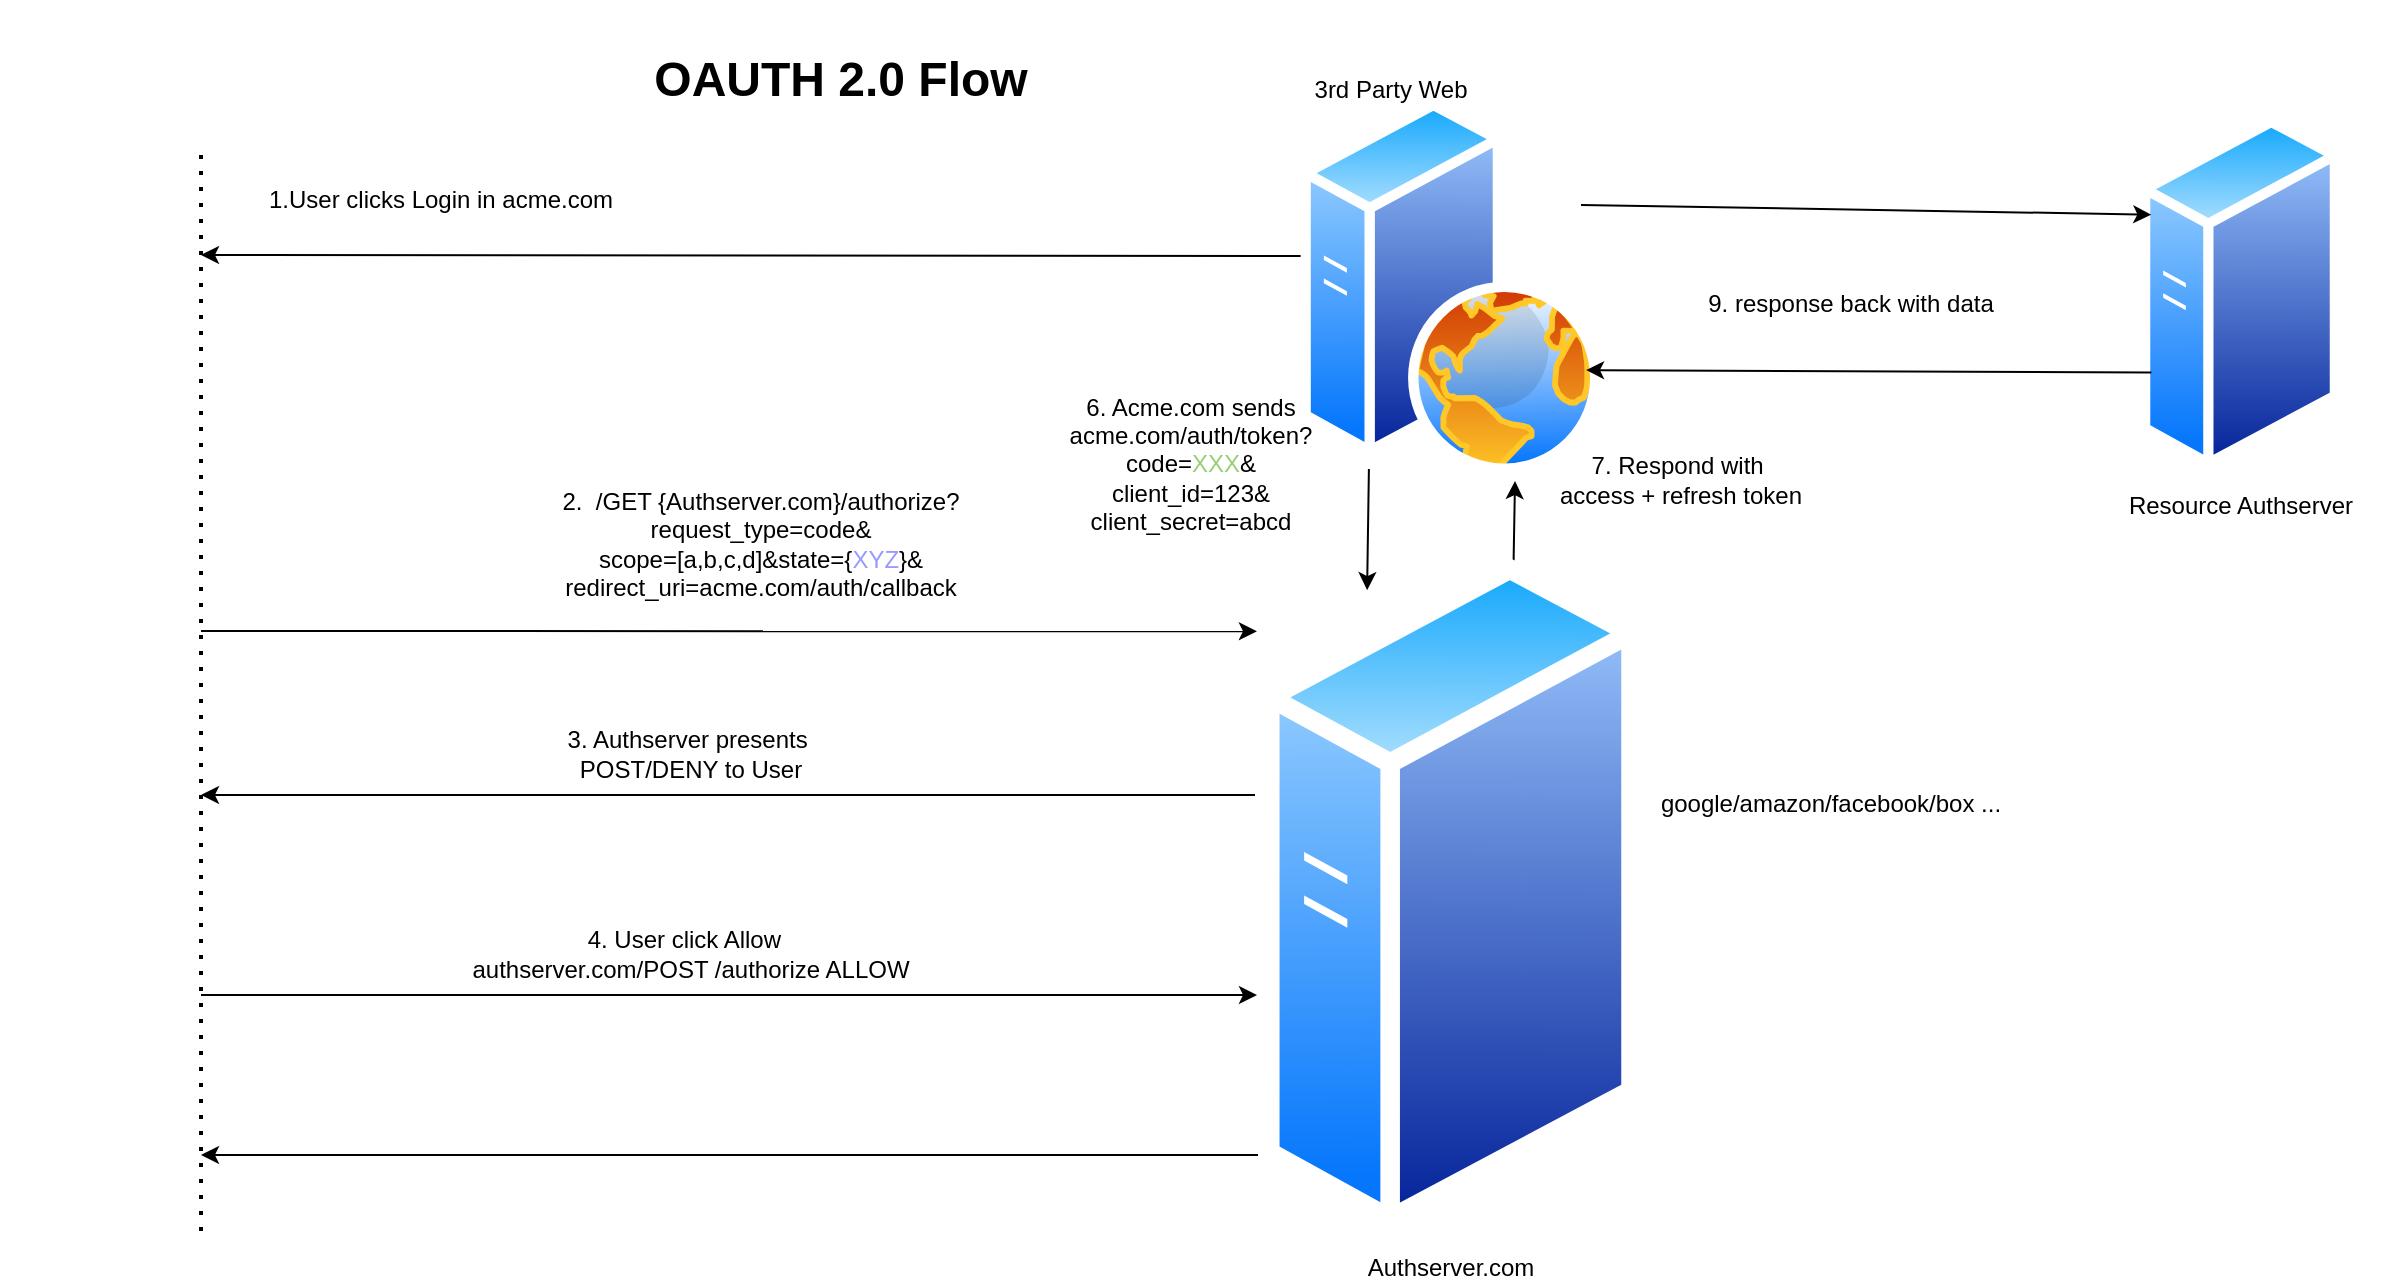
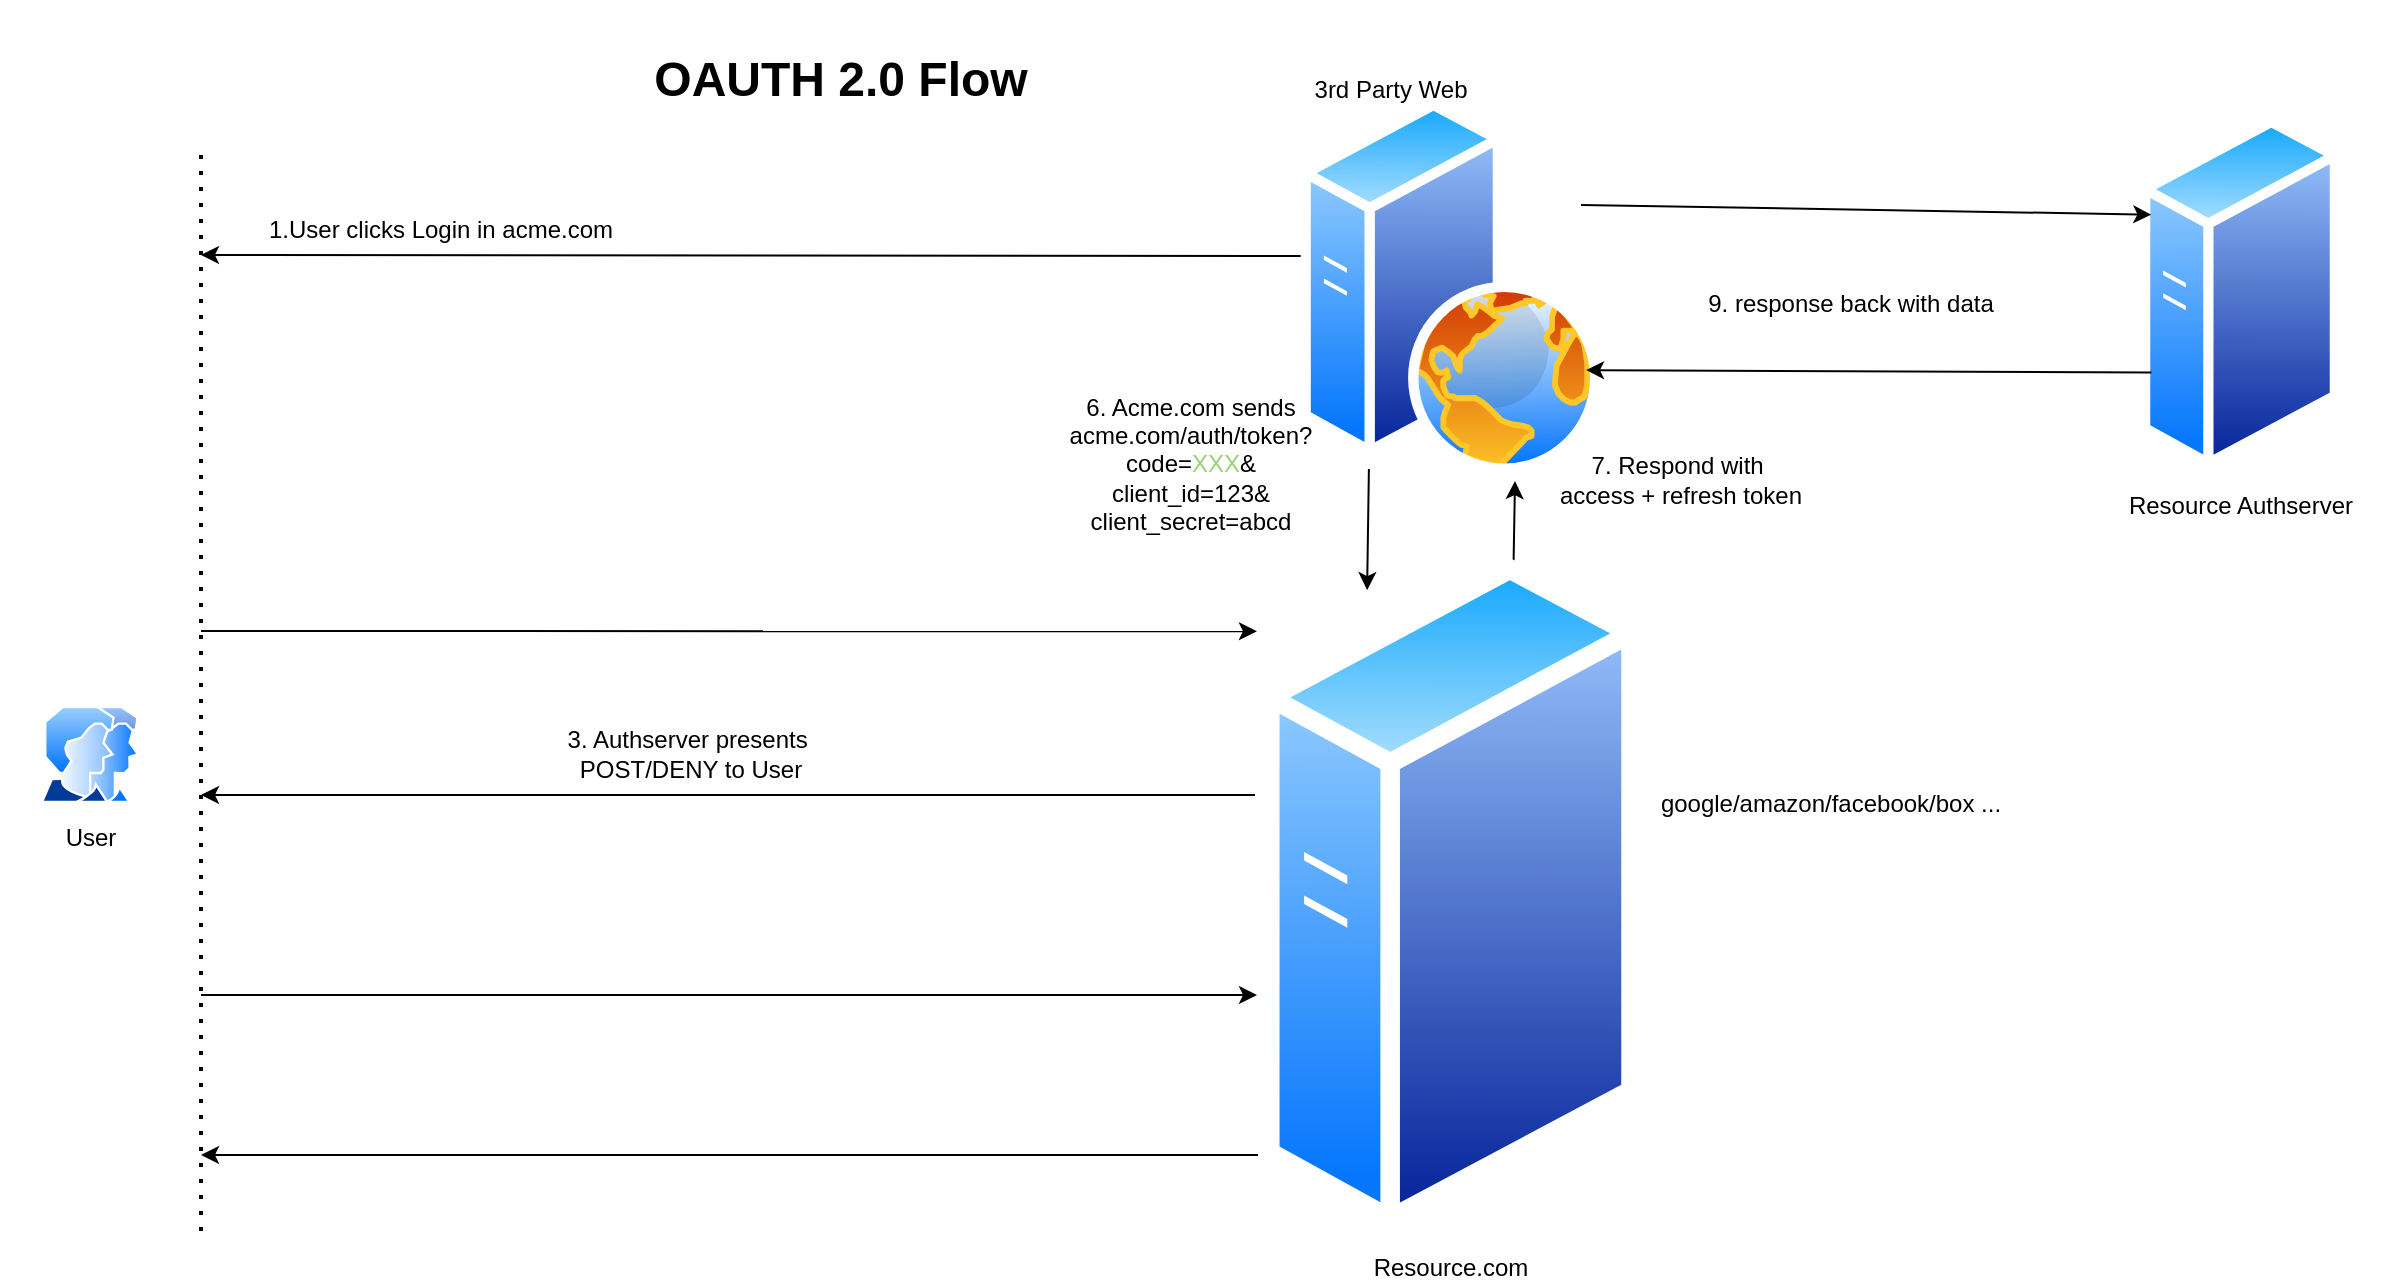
(441, 201) -> (441, 231)
(761, 545) -> none
none -> (91, 756)
(691, 955) -> none
(1452, 1269) -> (1452, 1269)
